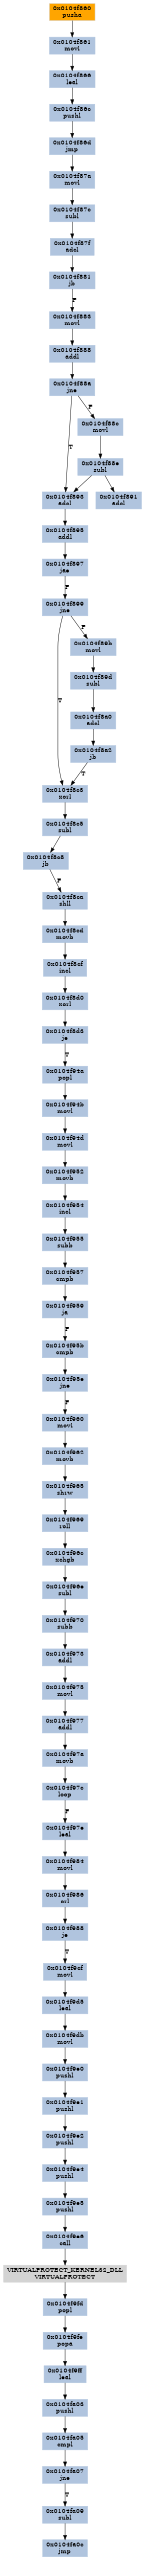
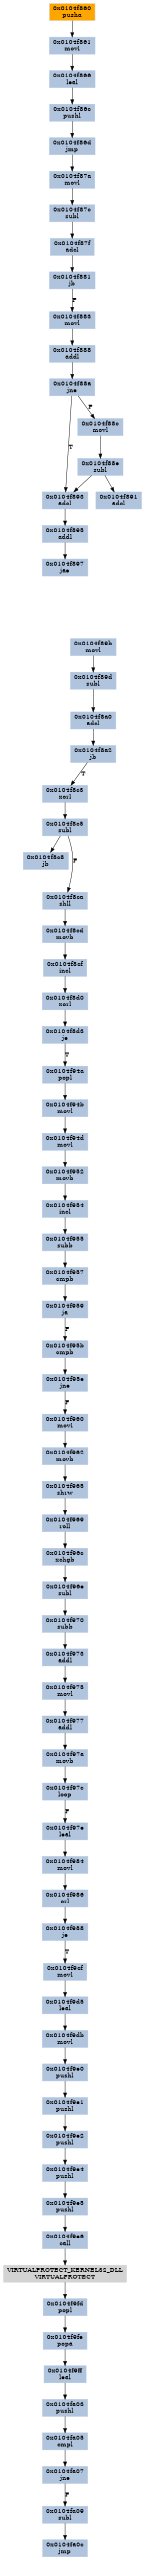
(65, 607) -> none
(54, 879) -> (73, 862)
(67, 2495) -> (67, 2495)
